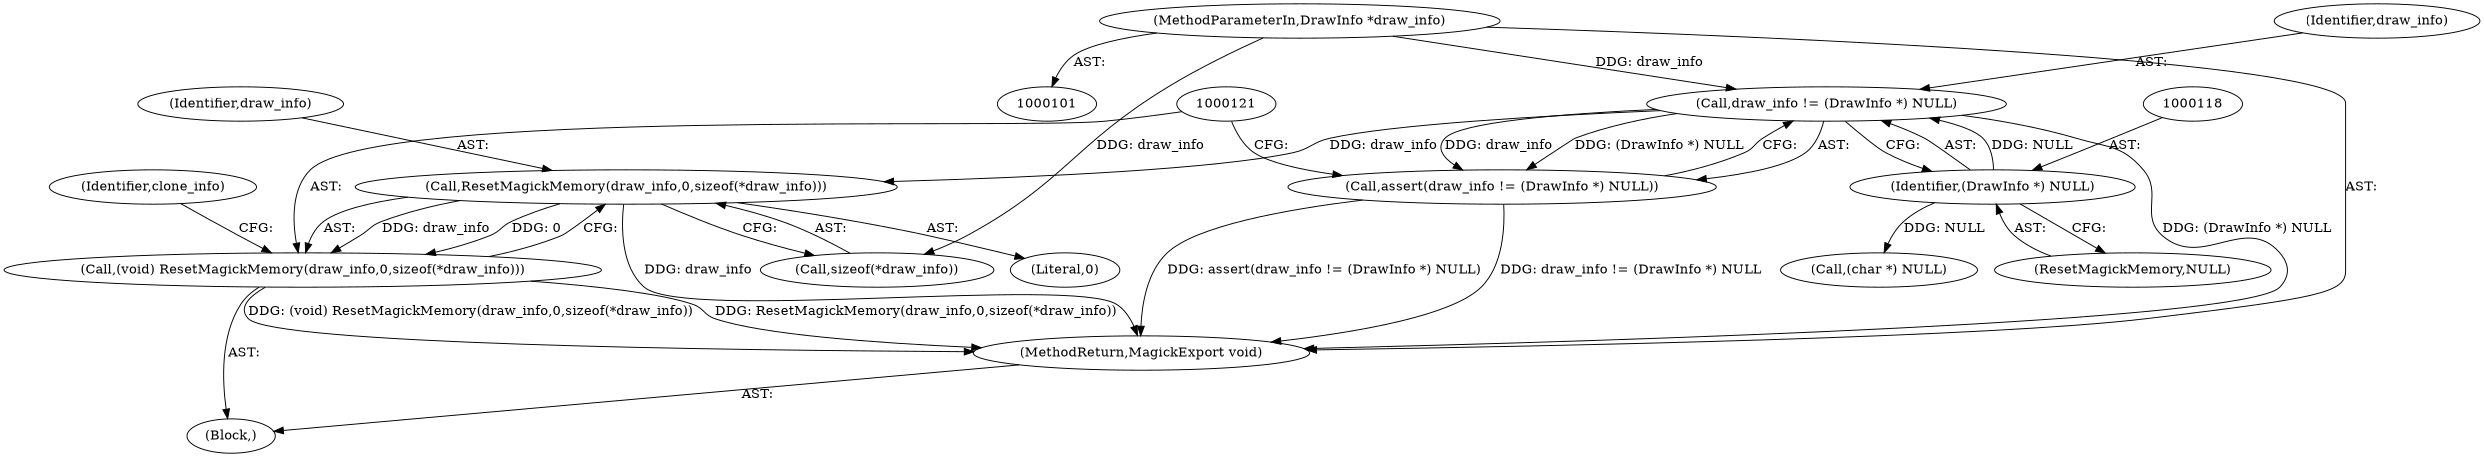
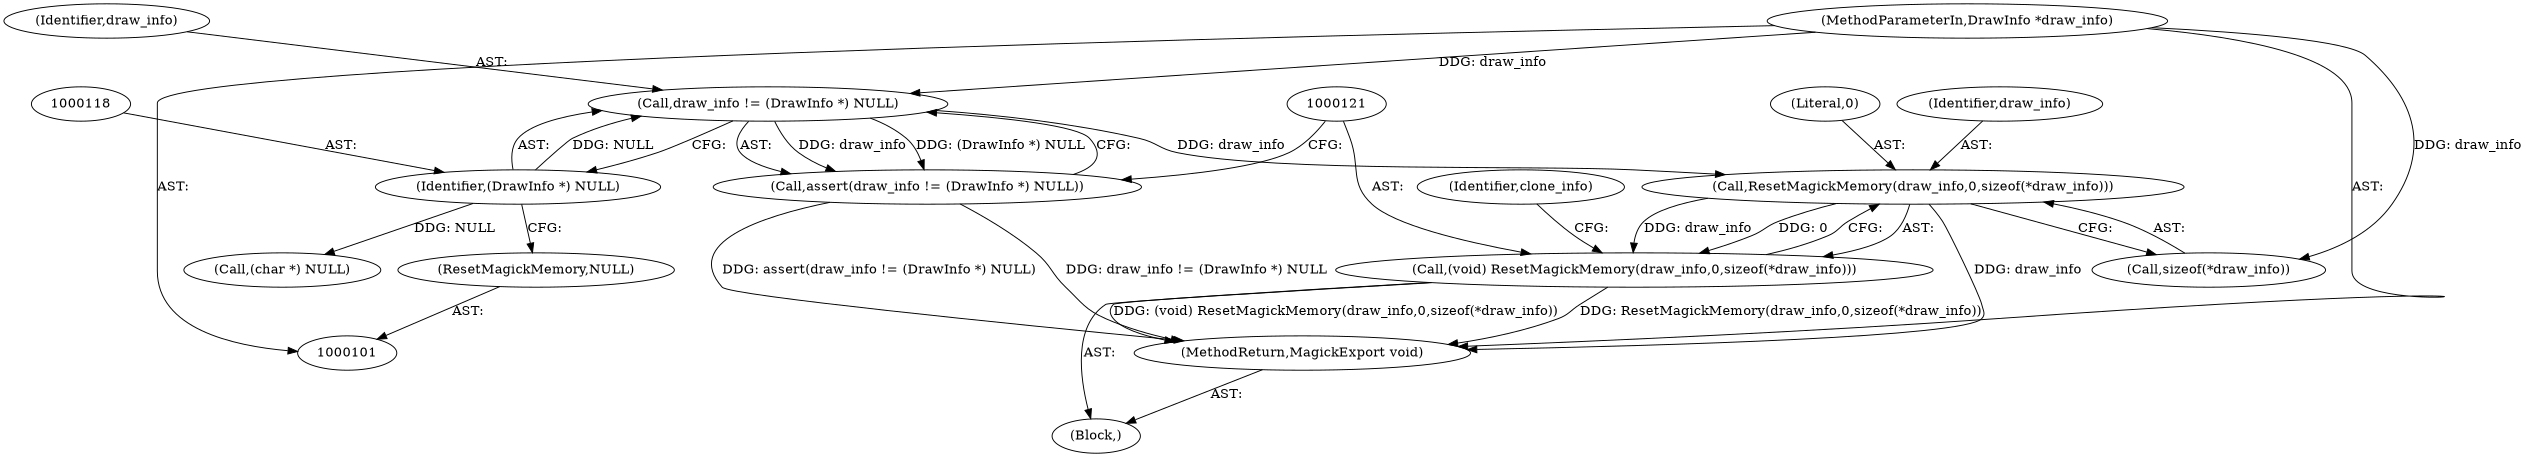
(877, 225) -> (1865, 142)
(2021, 240) -> (443, 311)
(2012, 321) -> none
